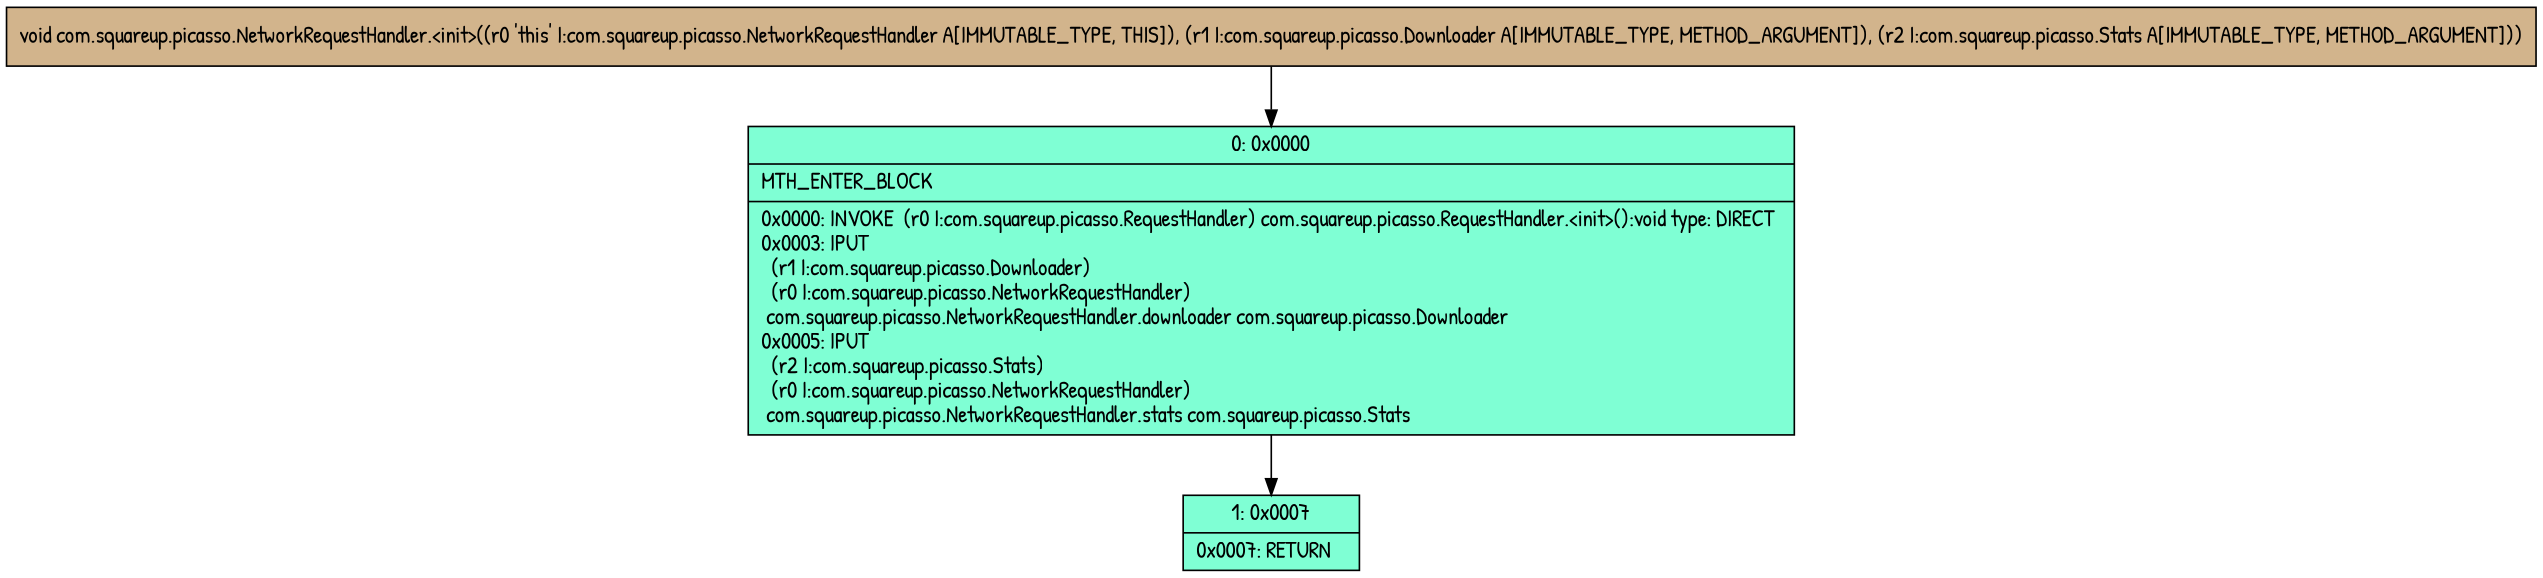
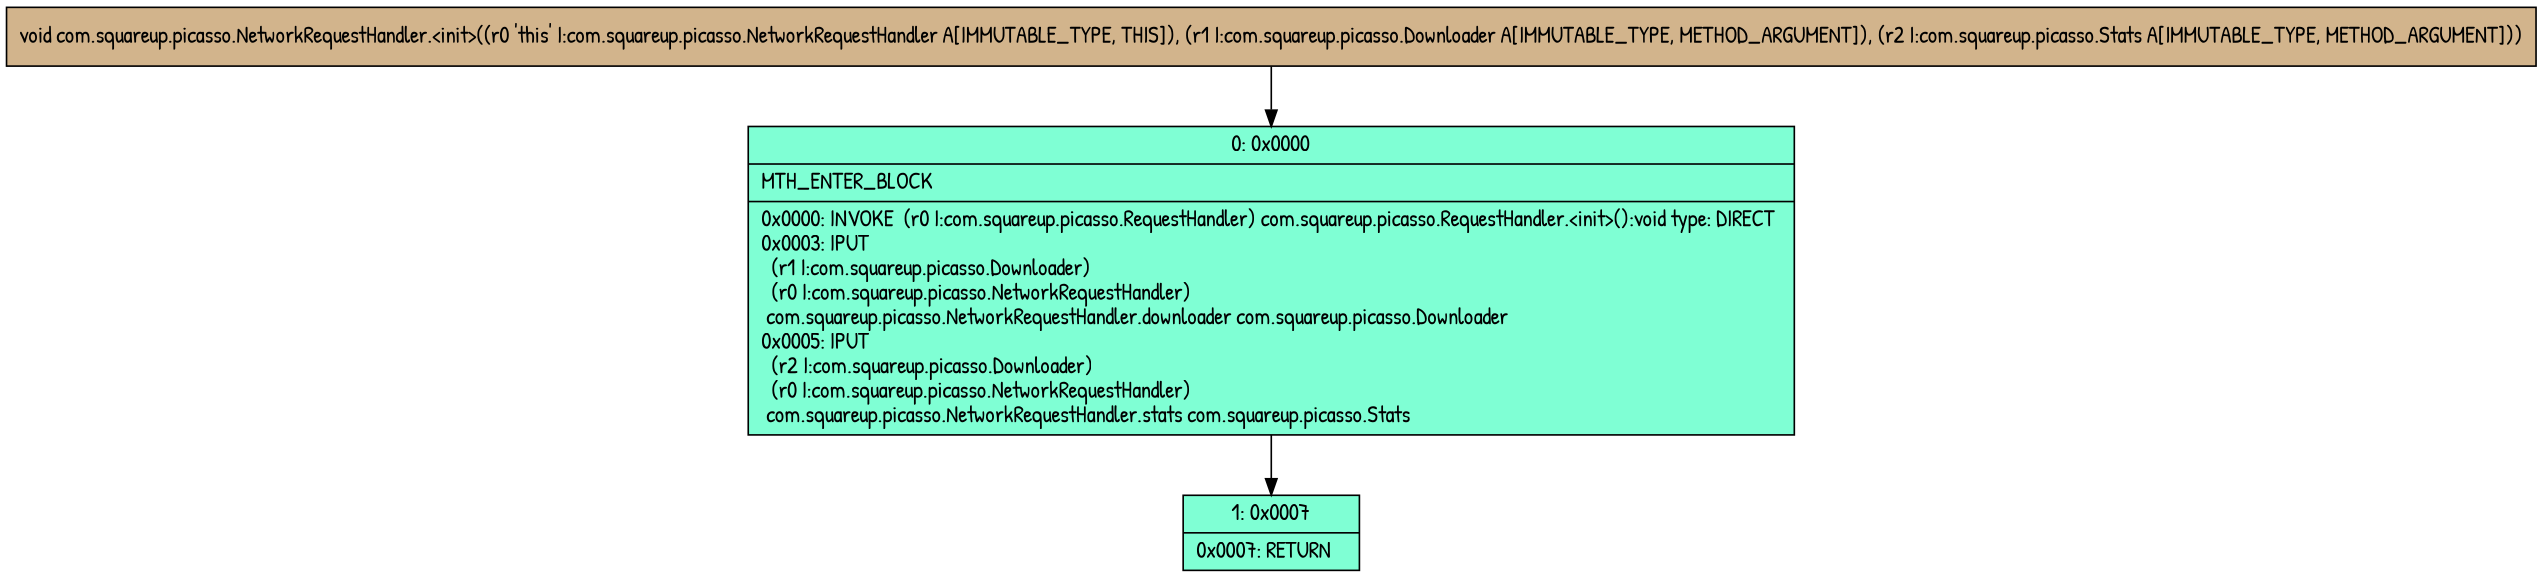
(903, 366) -> (928, 366)
